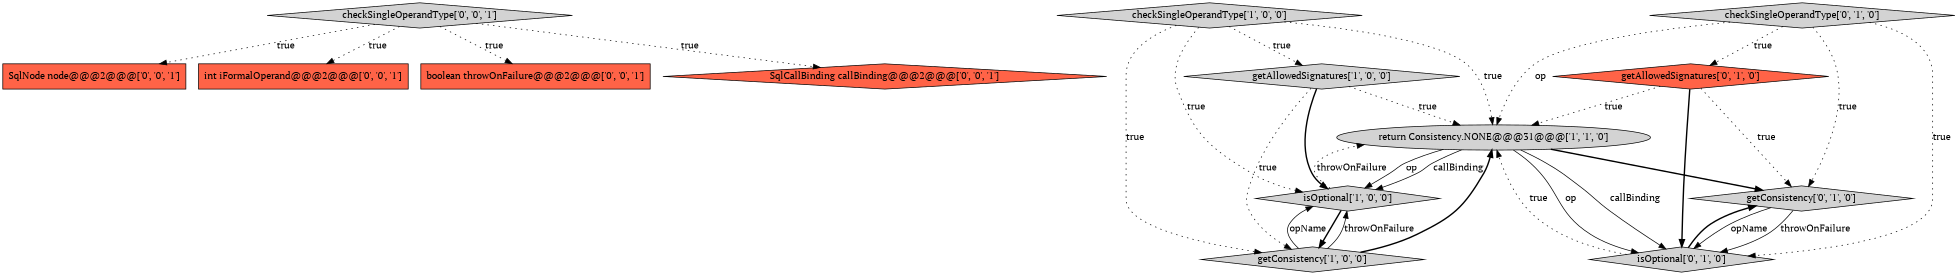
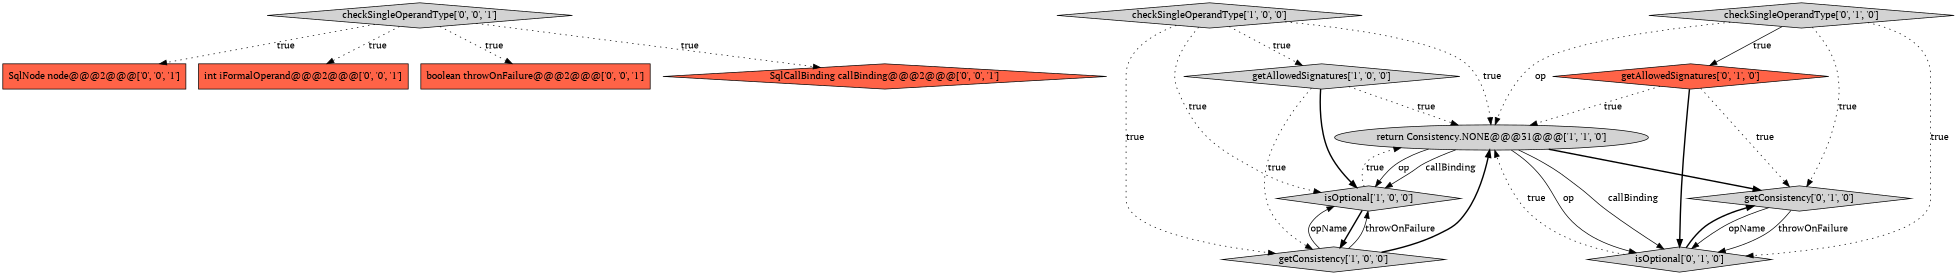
(1749, 44) -> (1749, 44)
(1352, 168) -> (1375, 168)
